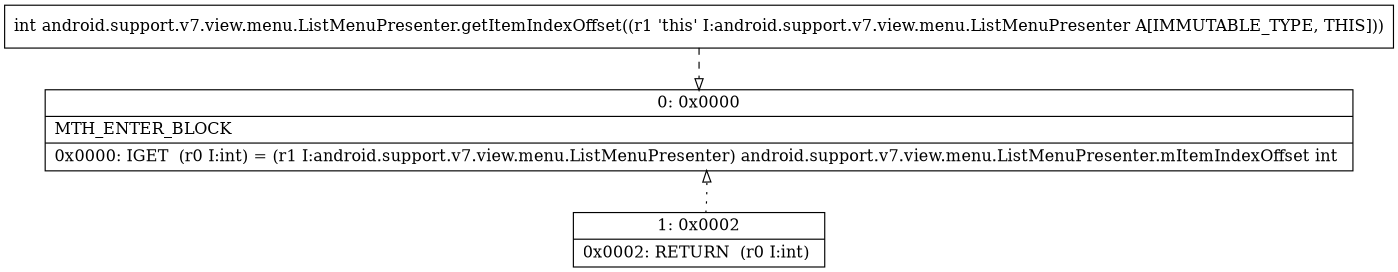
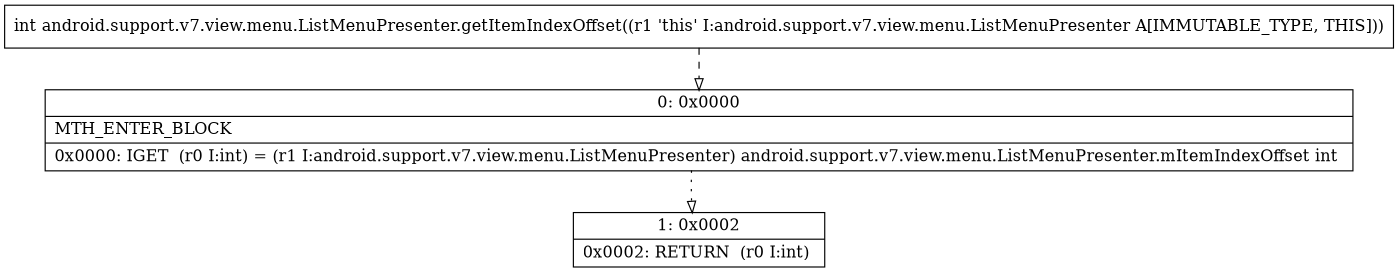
(707, 198) -> (691, 186)
